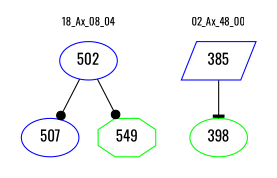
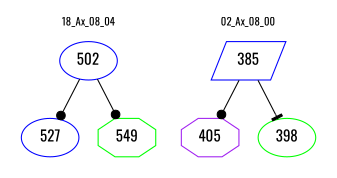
(219, 23) -> (249, 23)
(50, 138) -> (50, 138)
none -> (210, 138)
